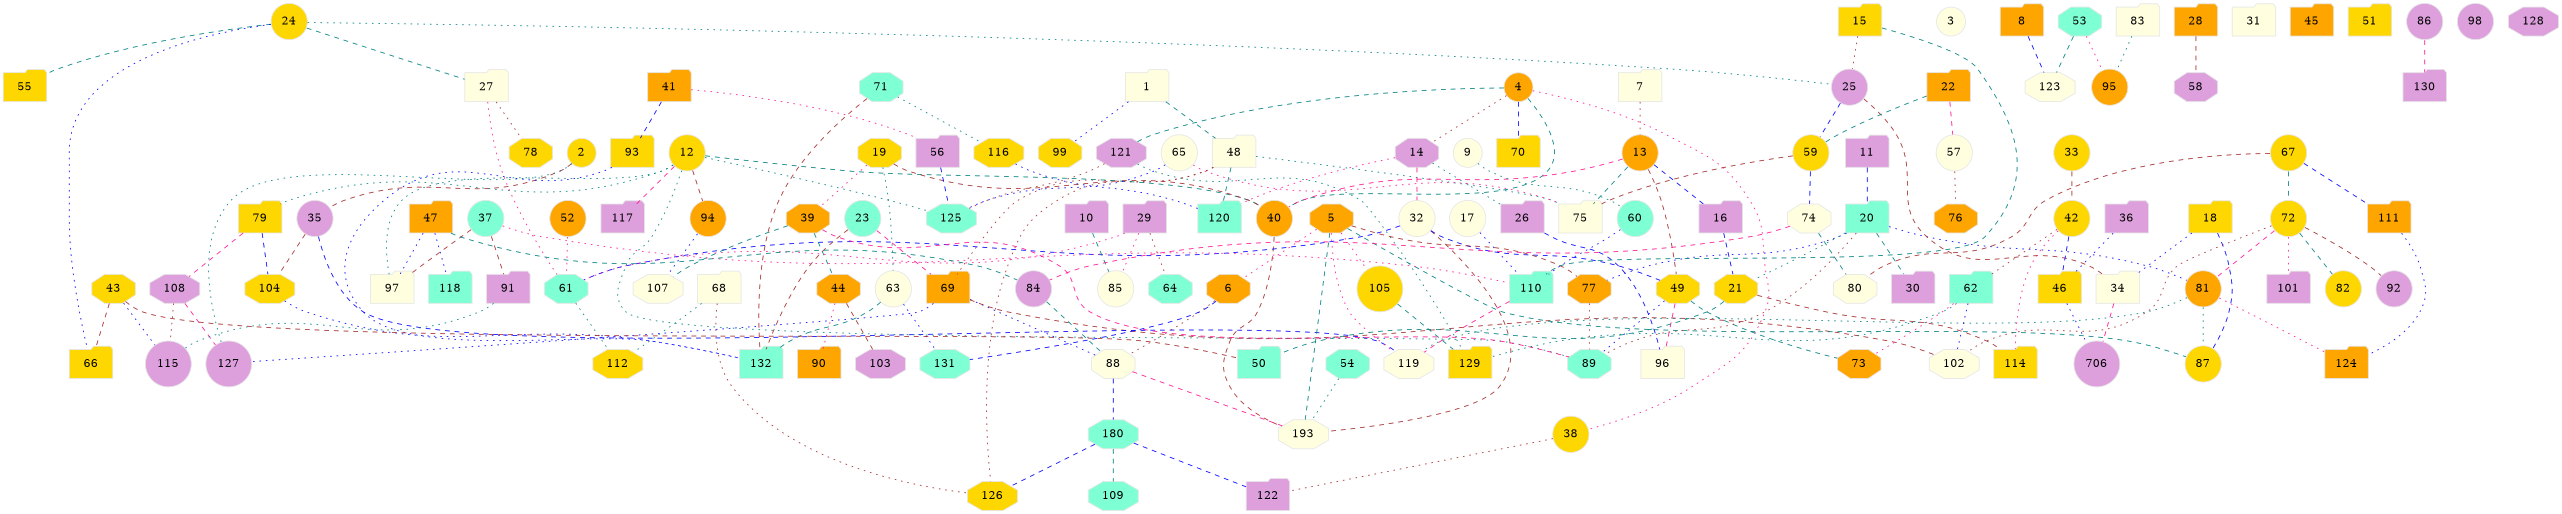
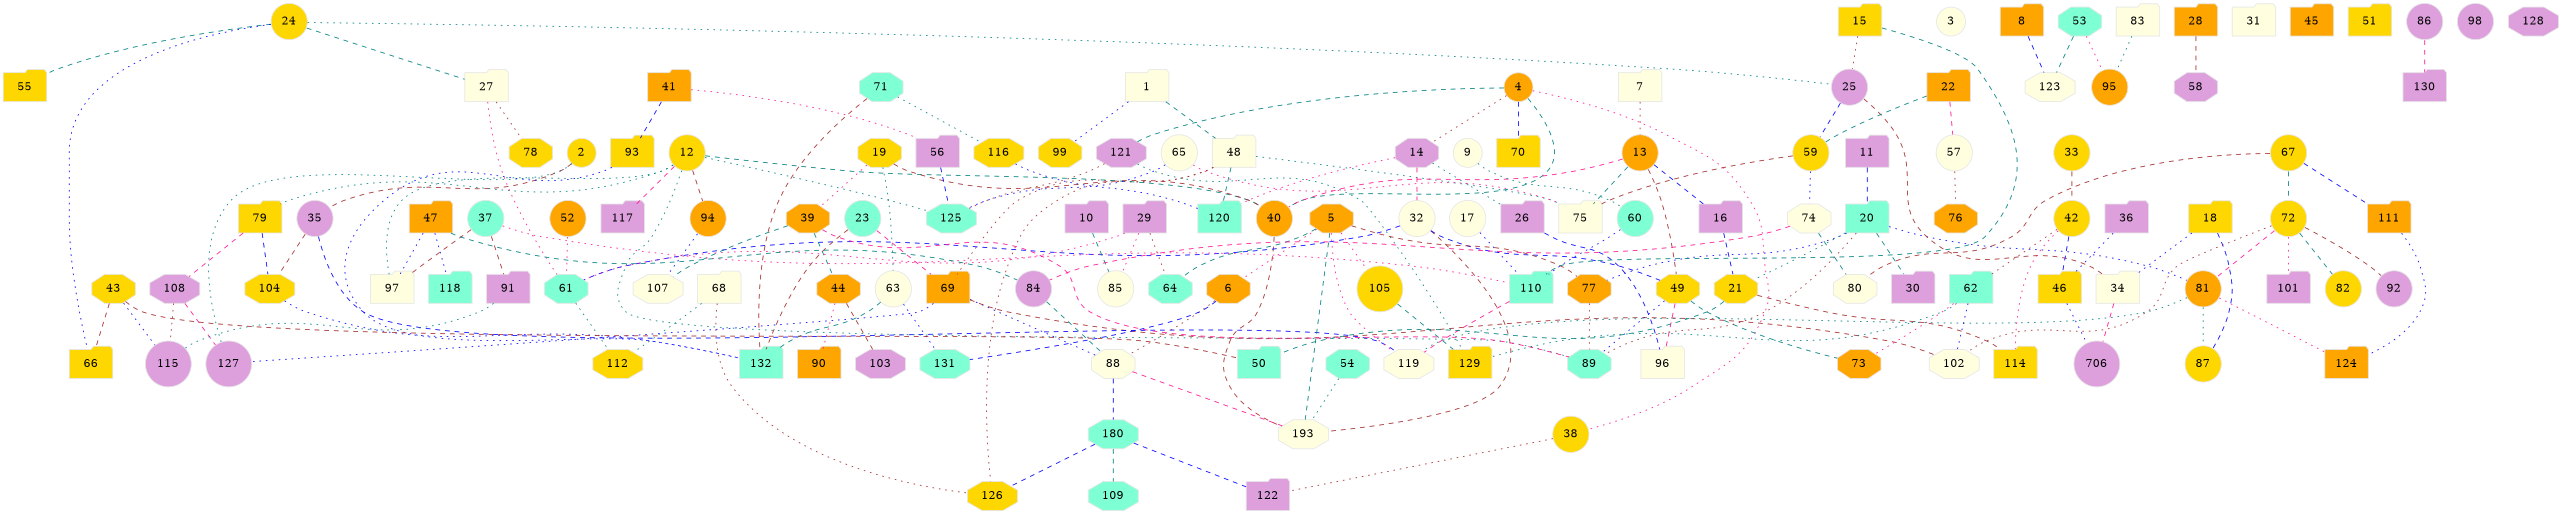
(1810, 188) -> (1810, 188)
(1735, 331) -> (1214, 259)
